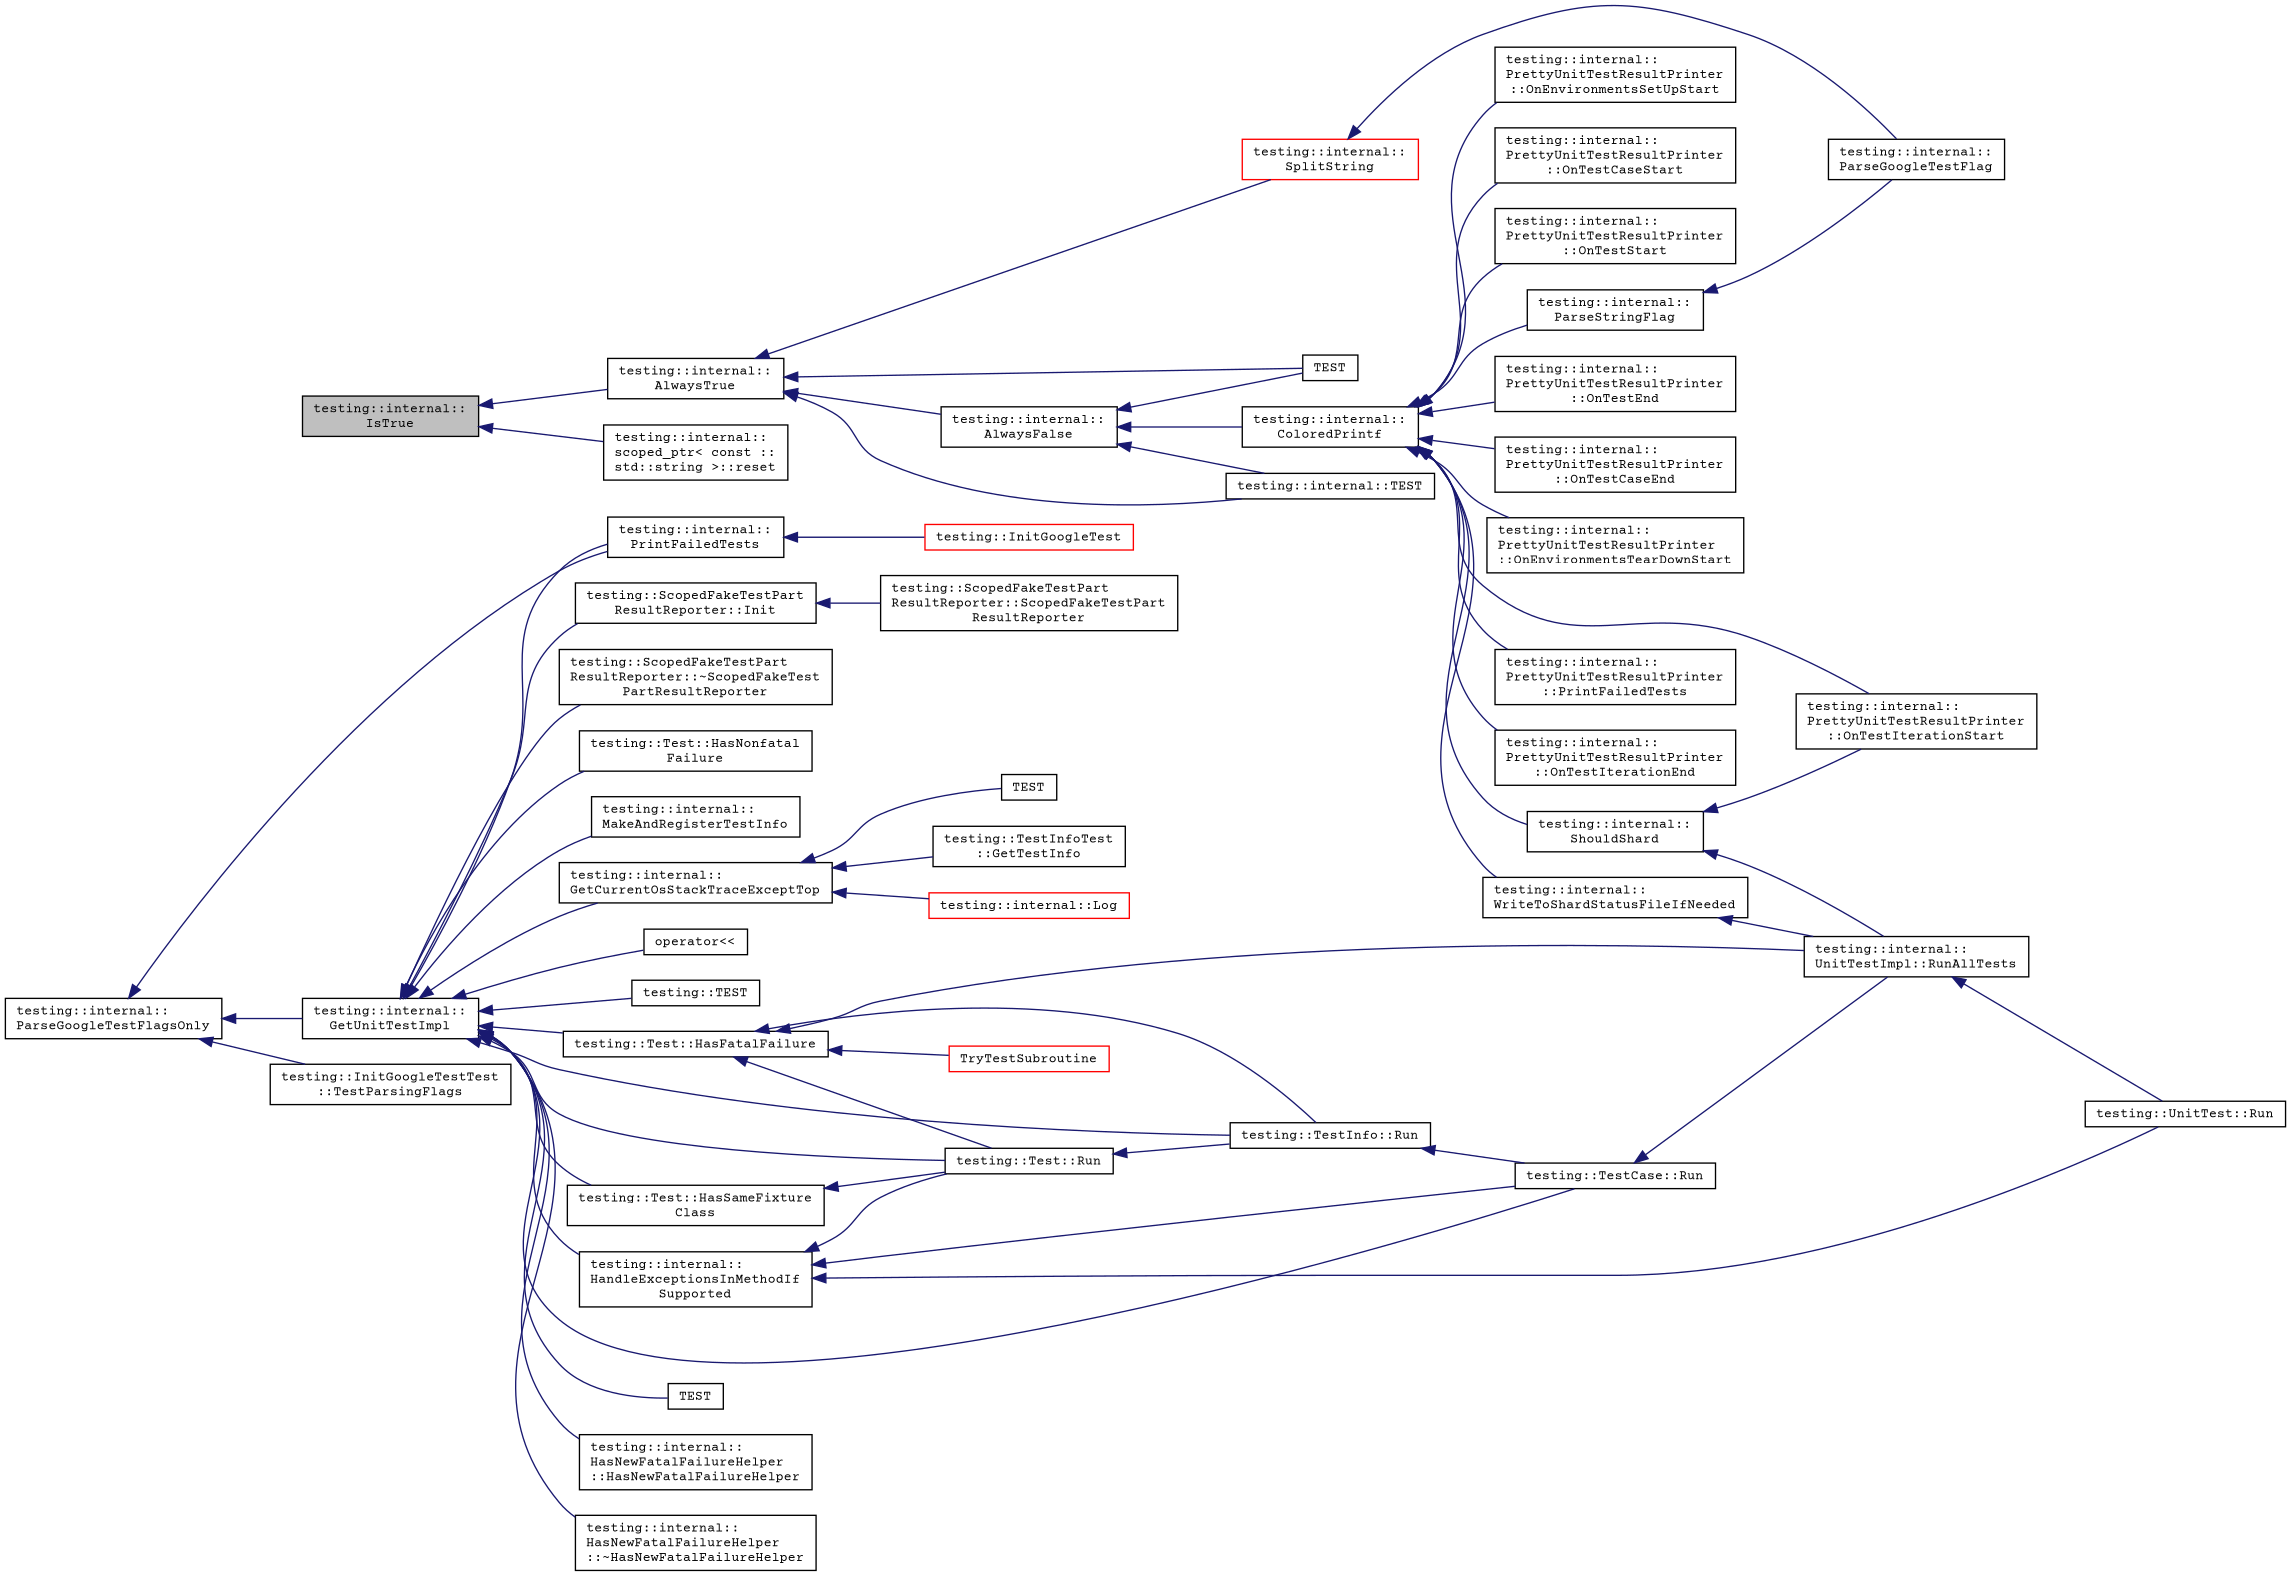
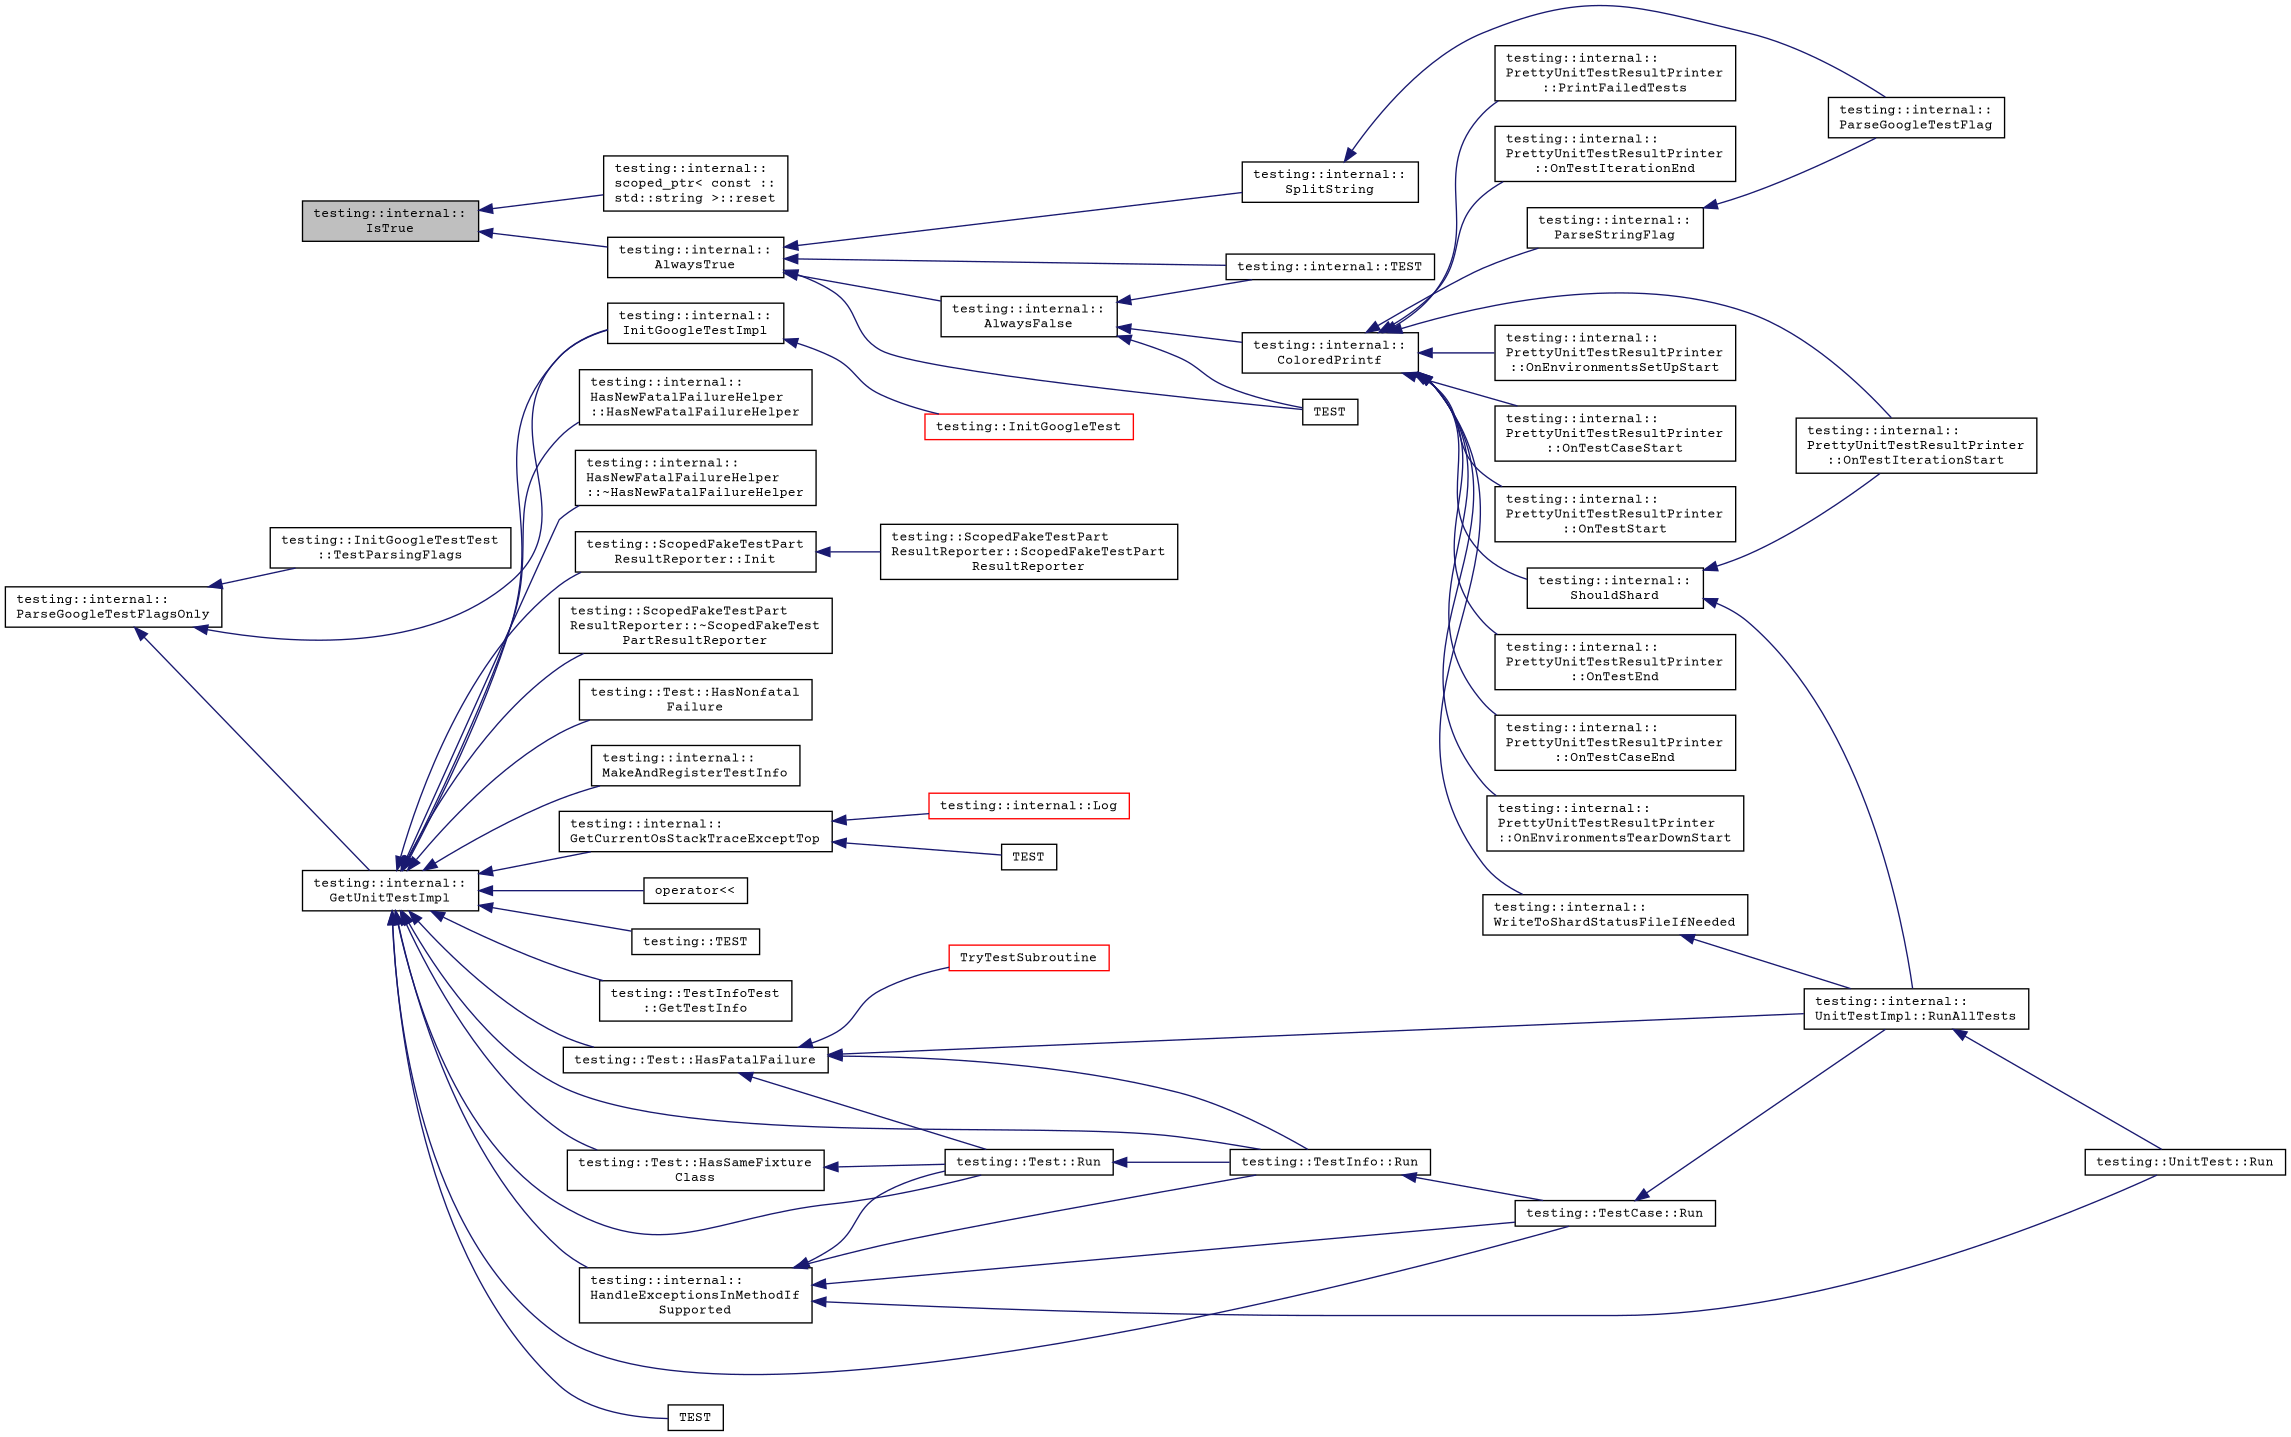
(1330, 159) -> (1330, 182)
(696, 537) -> (696, 323)
(890, 862) -> (522, 953)
none -> (1031, 1216)
